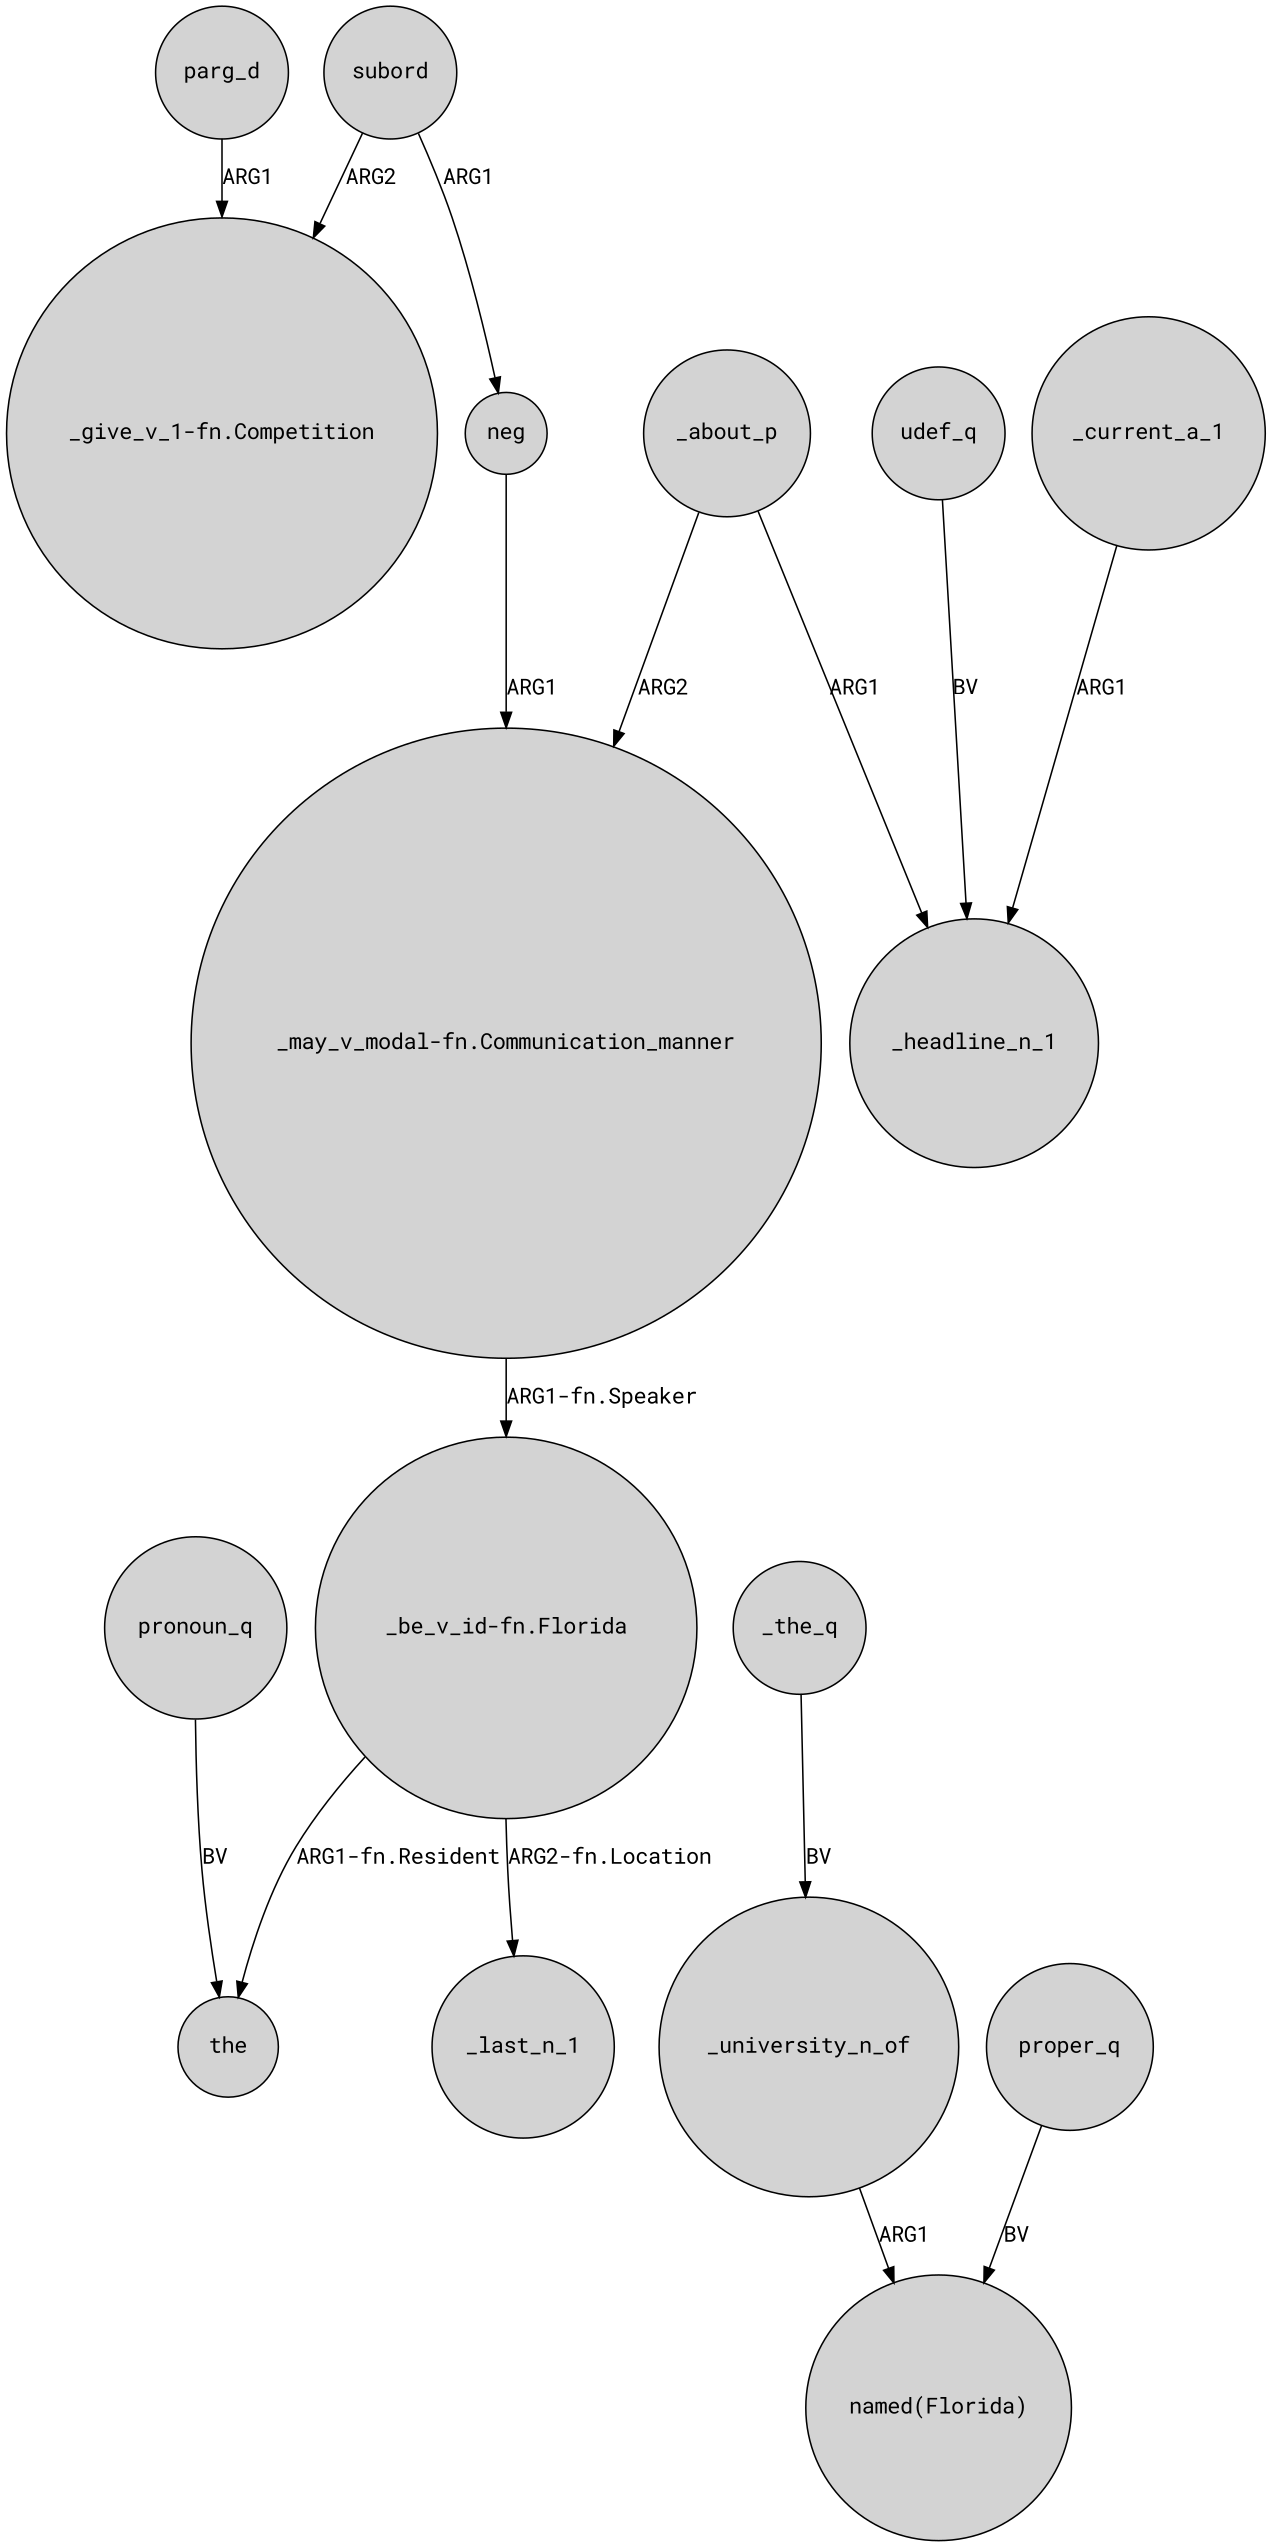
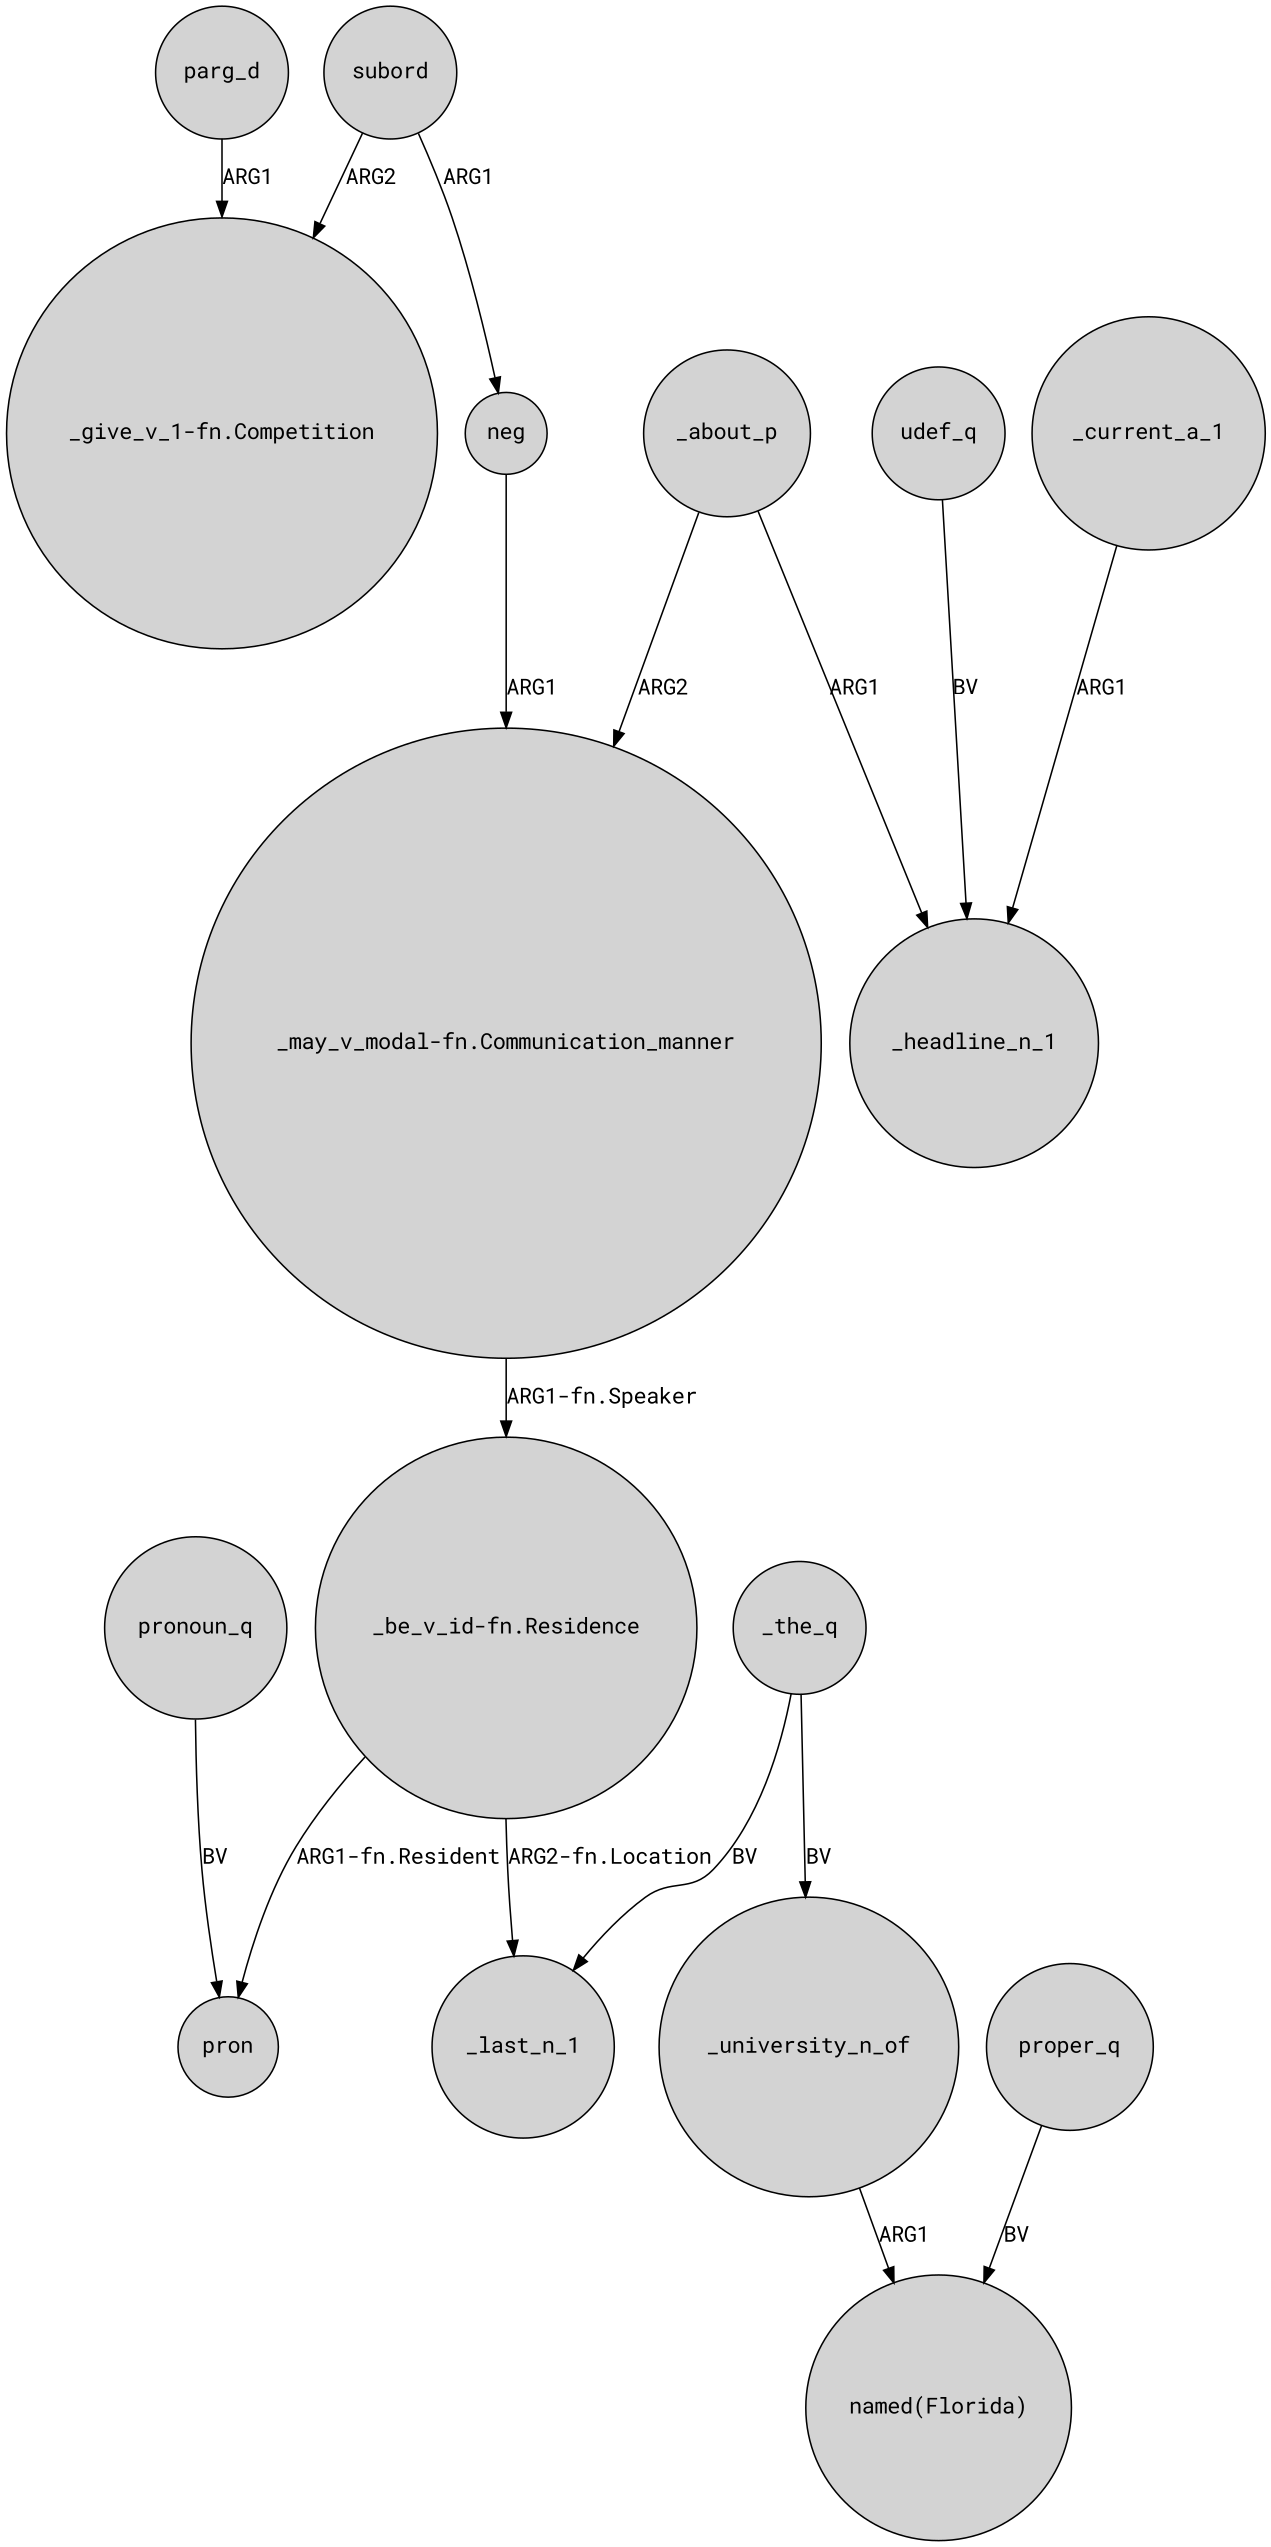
(506, 1628) -> (506, 1628)
none -> (724, 1857)
(228, 2047) -> (228, 2047)
